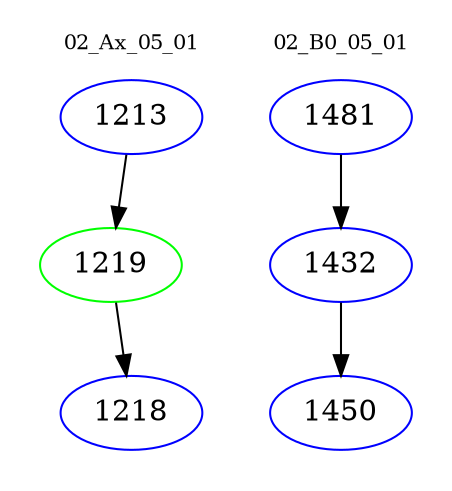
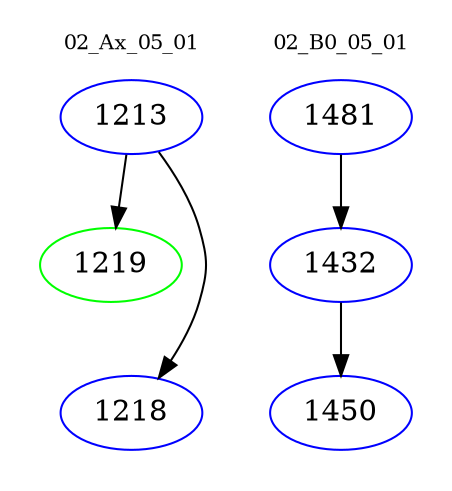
(120, 329) -> (205, 255)
